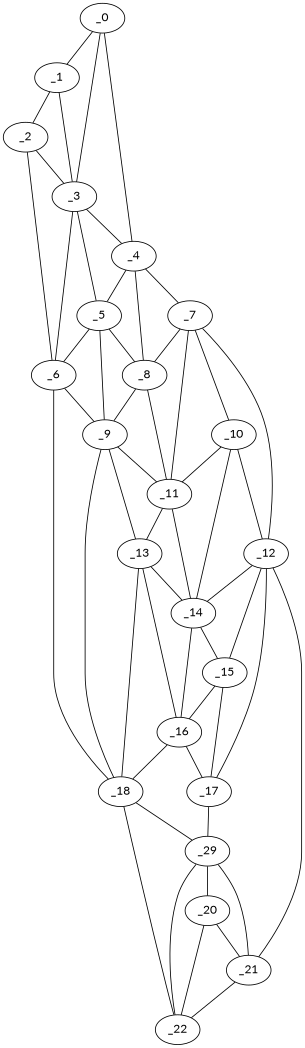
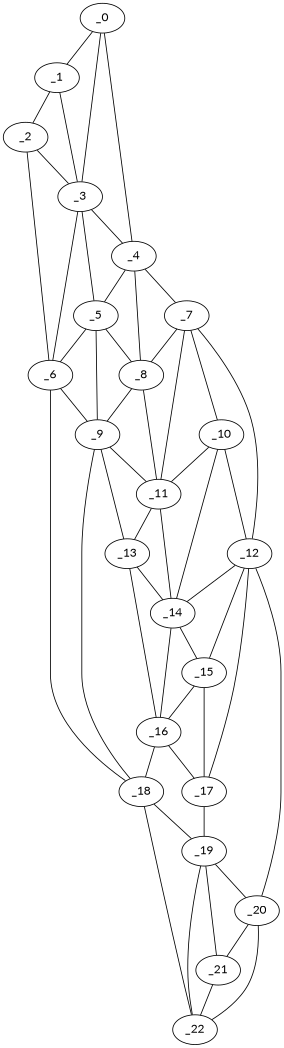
(130, 673) -> none
(302, 765) -> (281, 731)
(207, 851) -> (204, 851)
